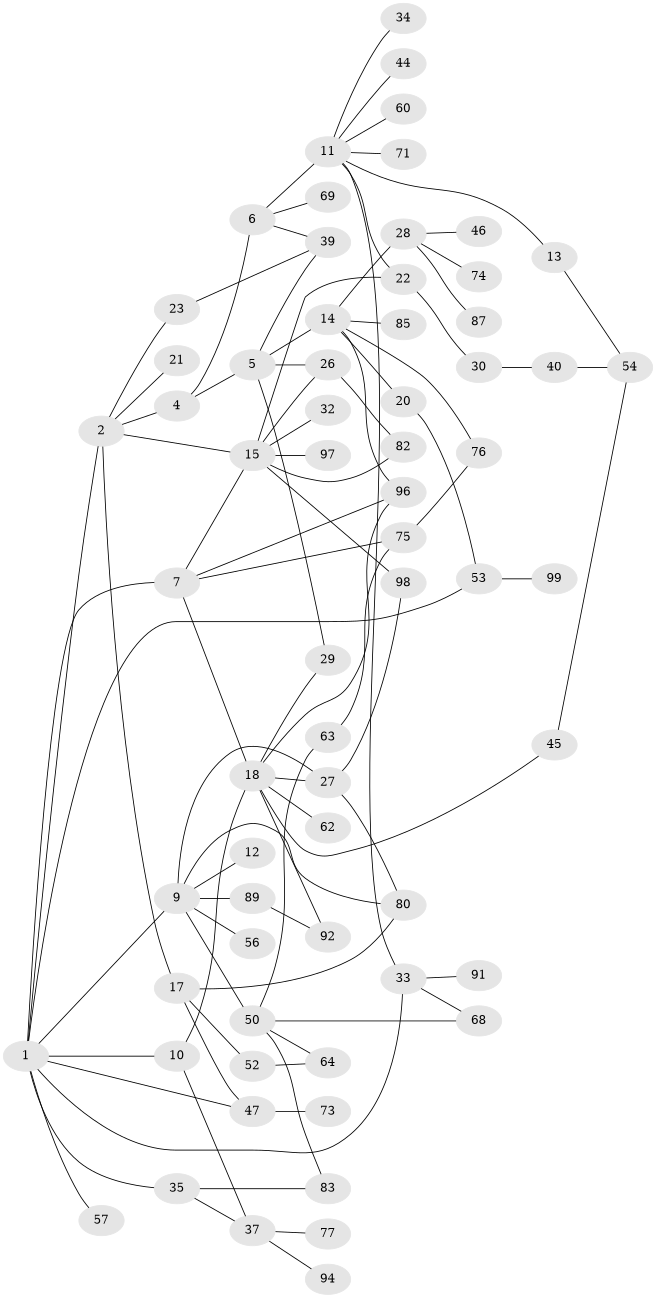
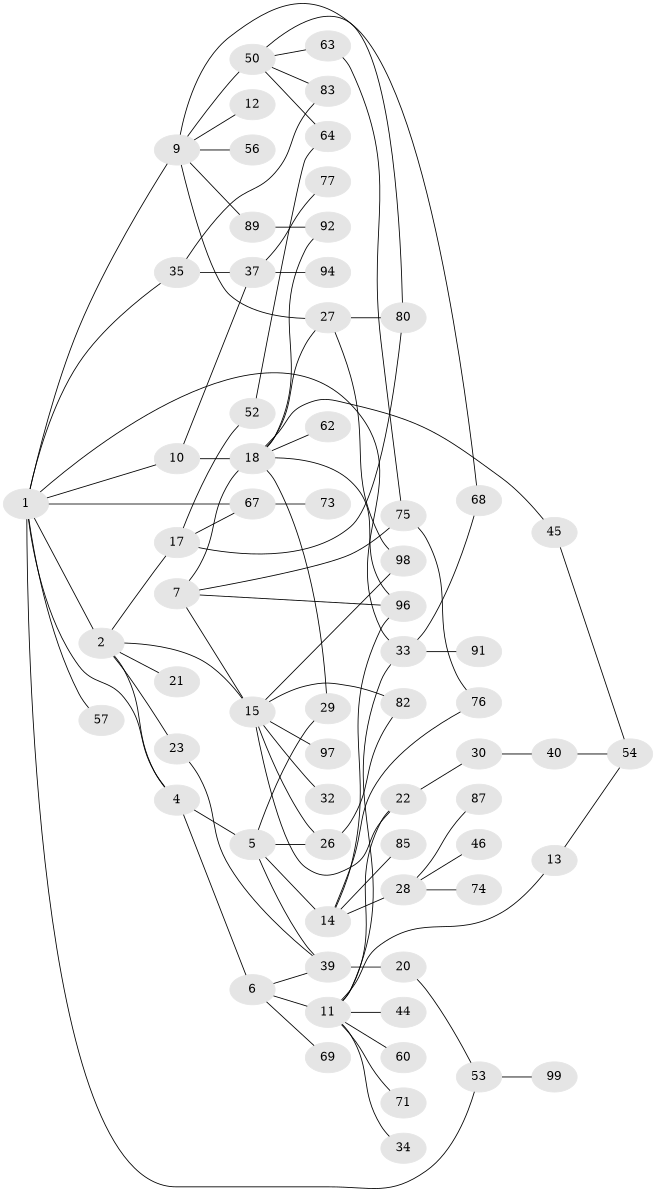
(367, 360) -> (369, 967)
(47, 783) -> (78, 665)
(253, 1112) -> (253, 504)
